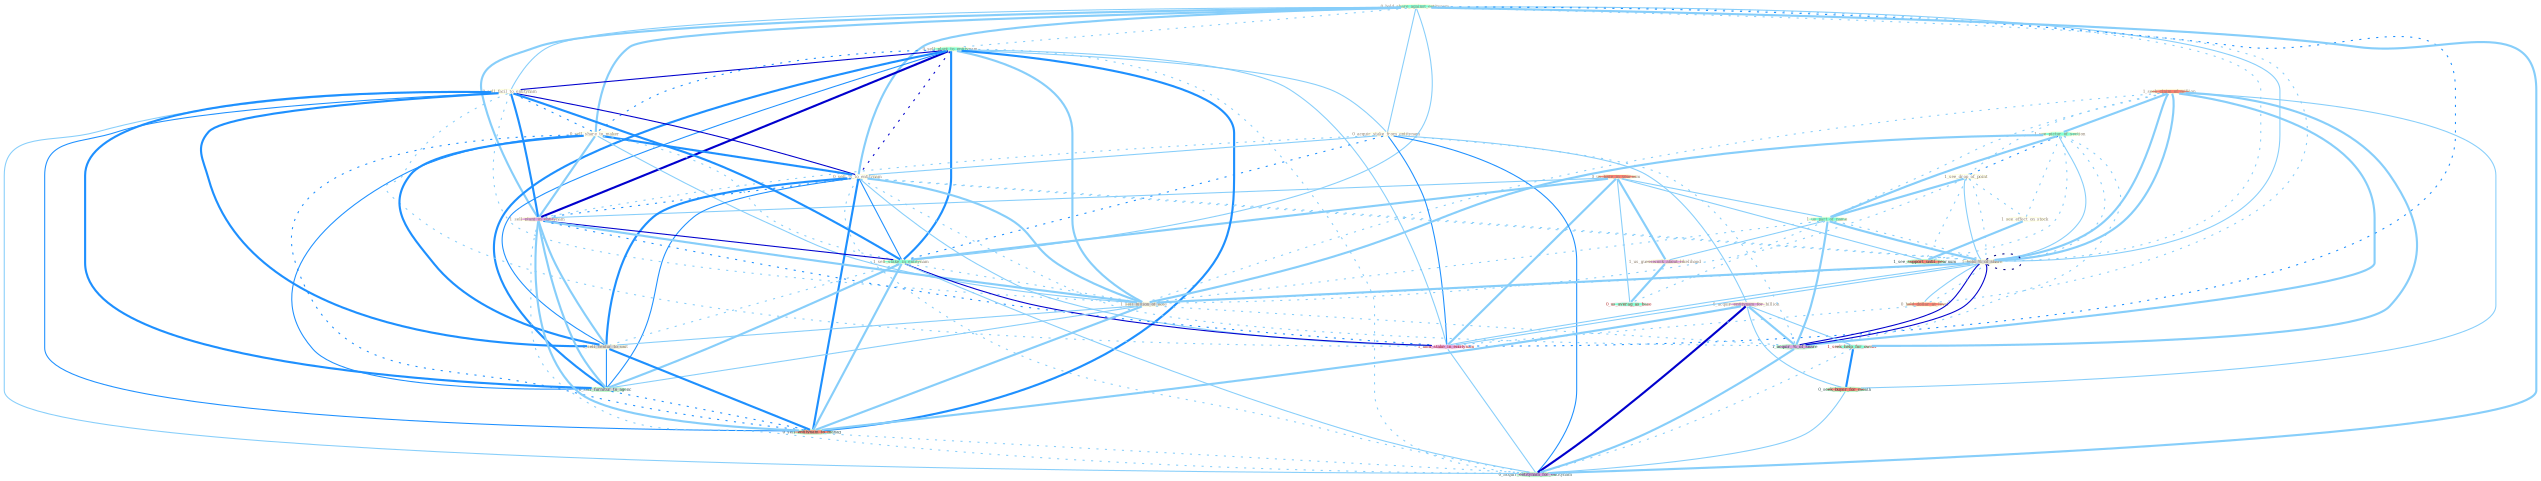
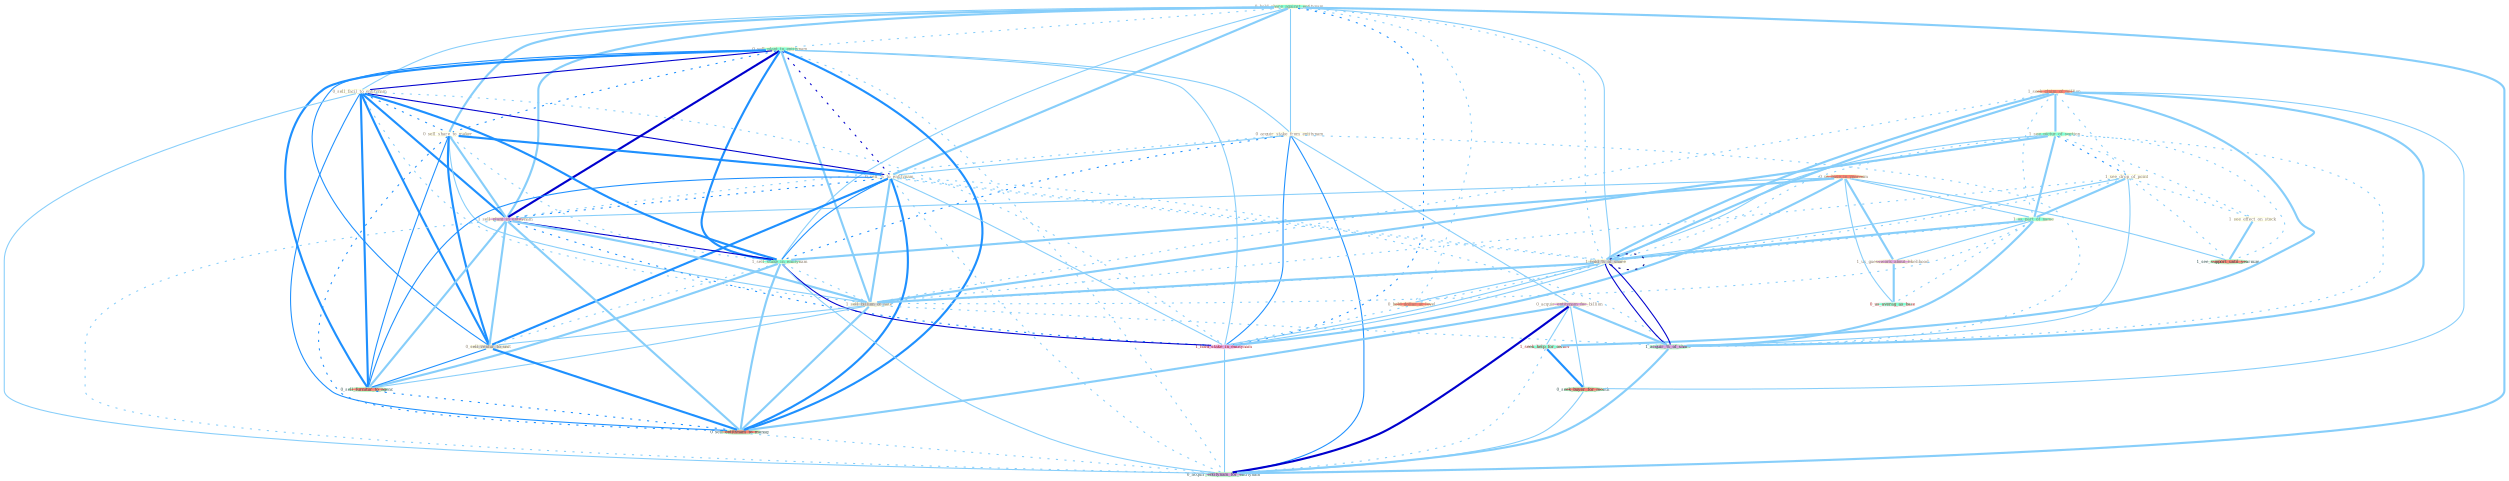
none -> (1974, 330)
(606, 389) -> (368, 389)
